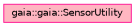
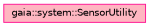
(68, 13) -> (75, 13)
